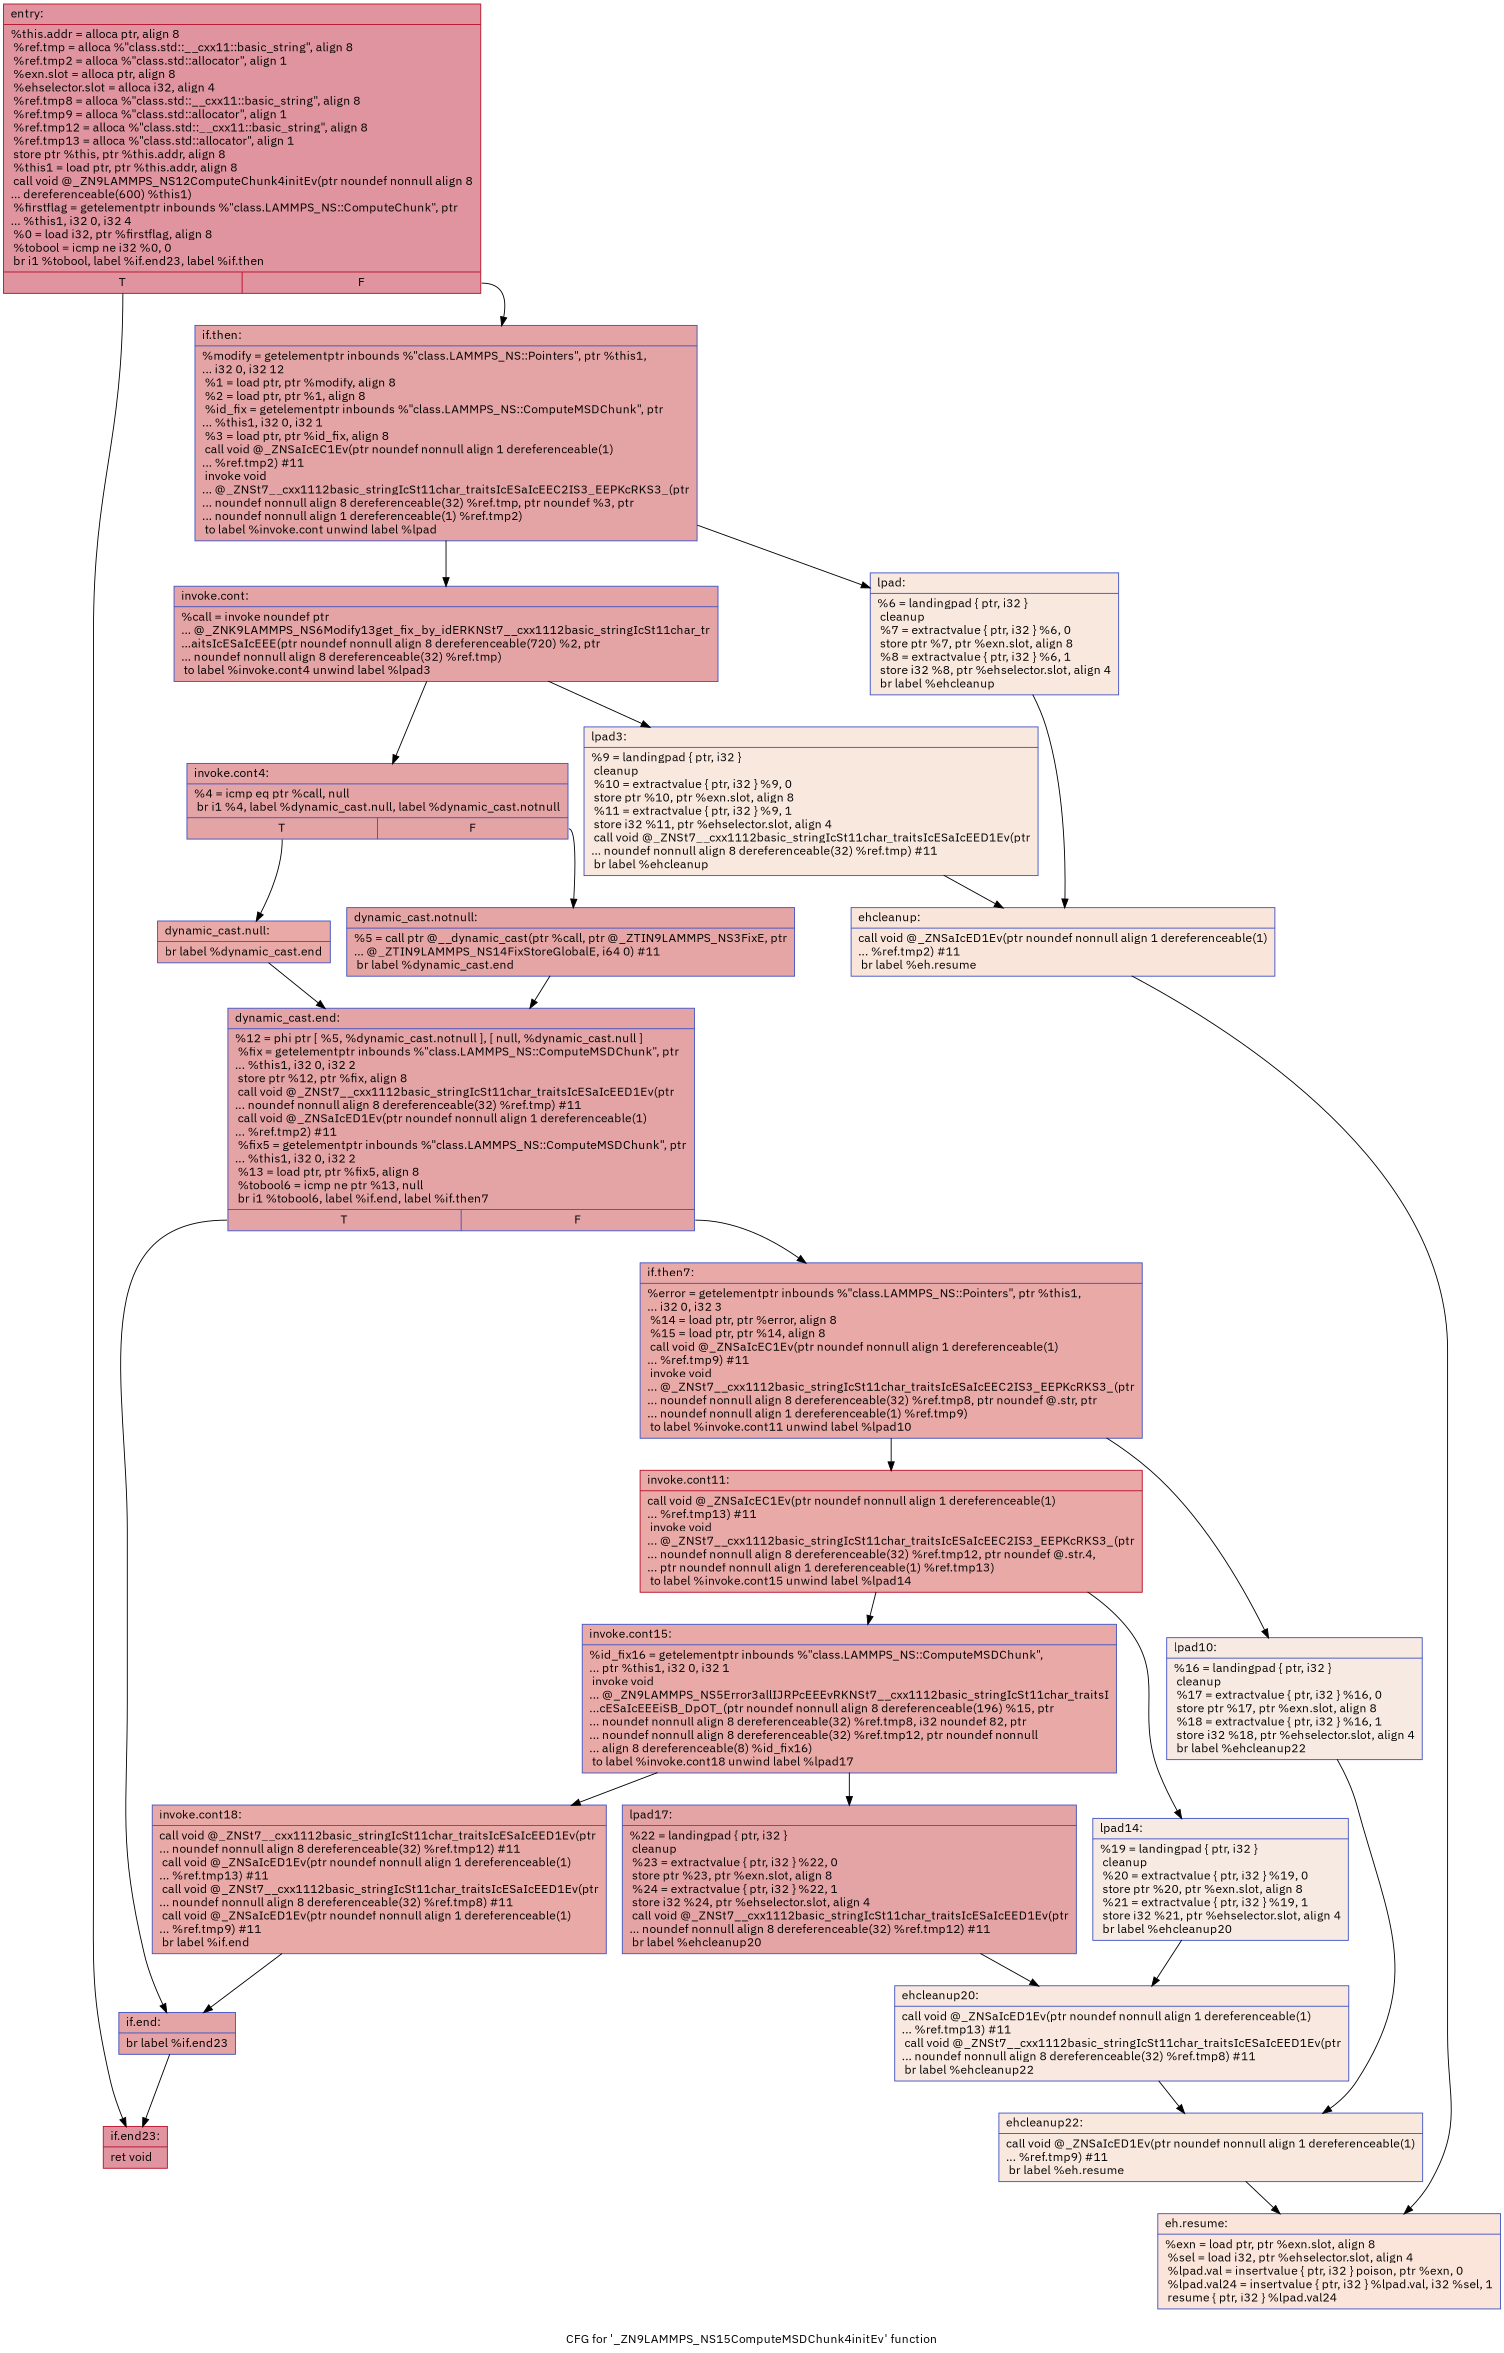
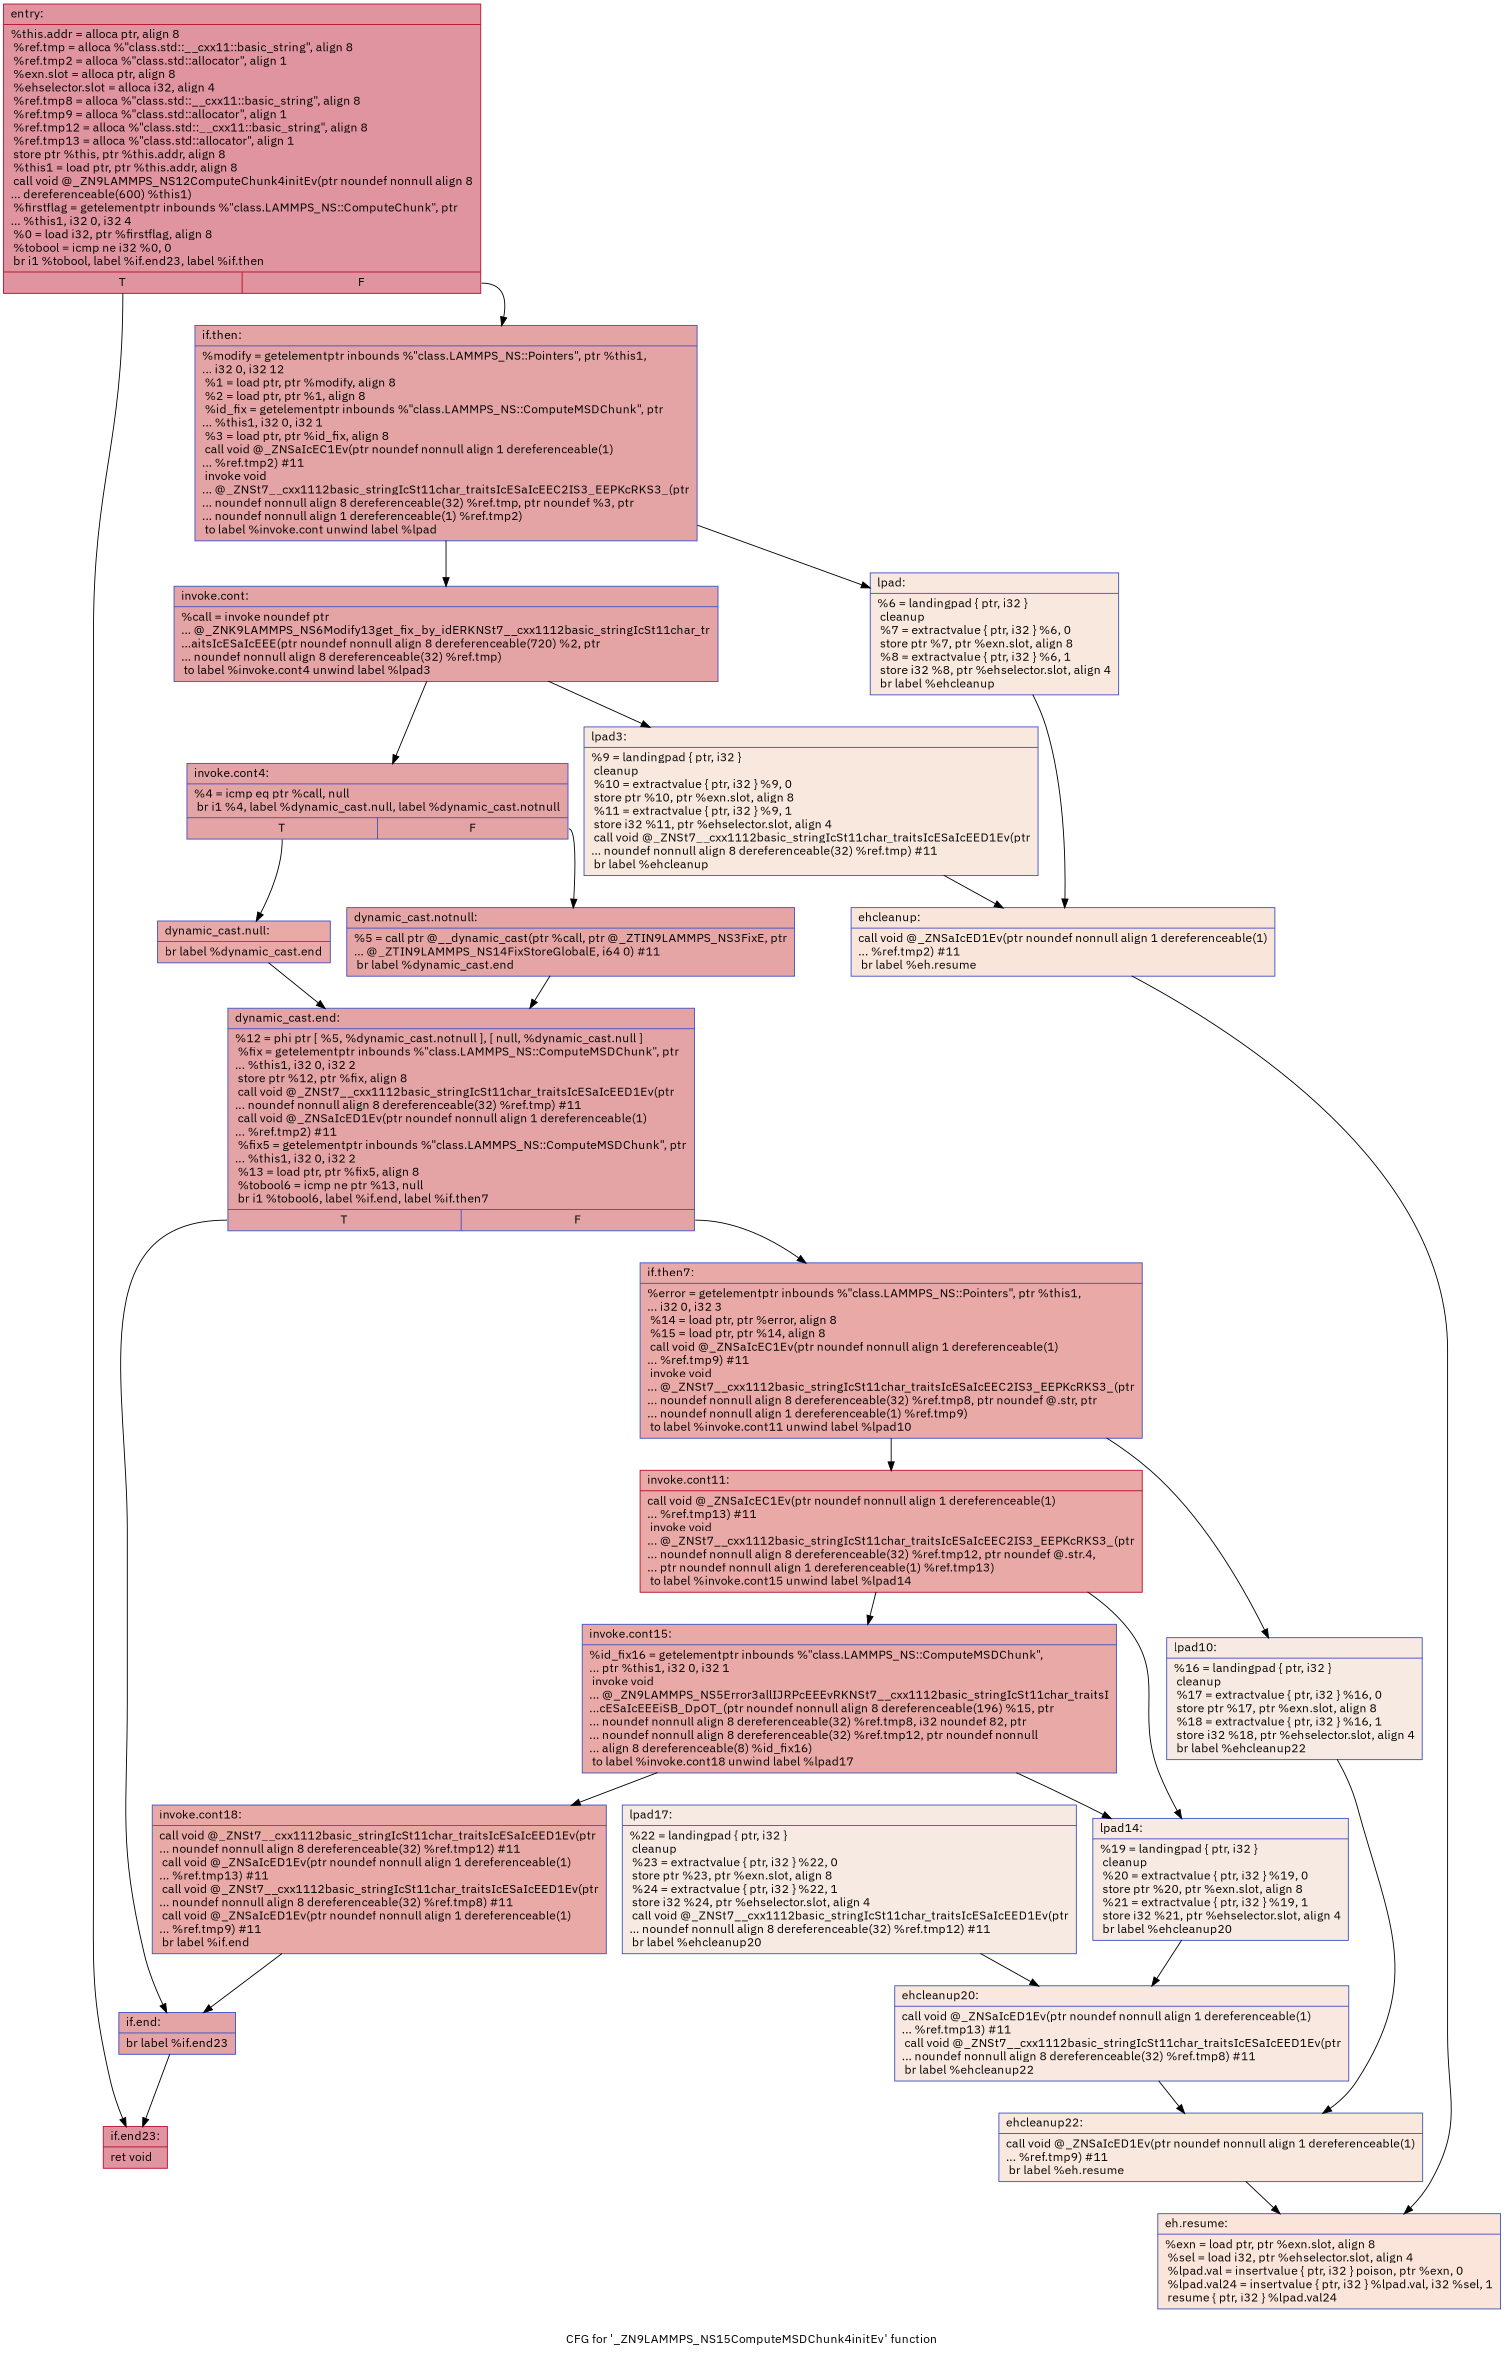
(849, 1785) -> (1060, 1793)
(849, 1879) -> (849, 1879)
